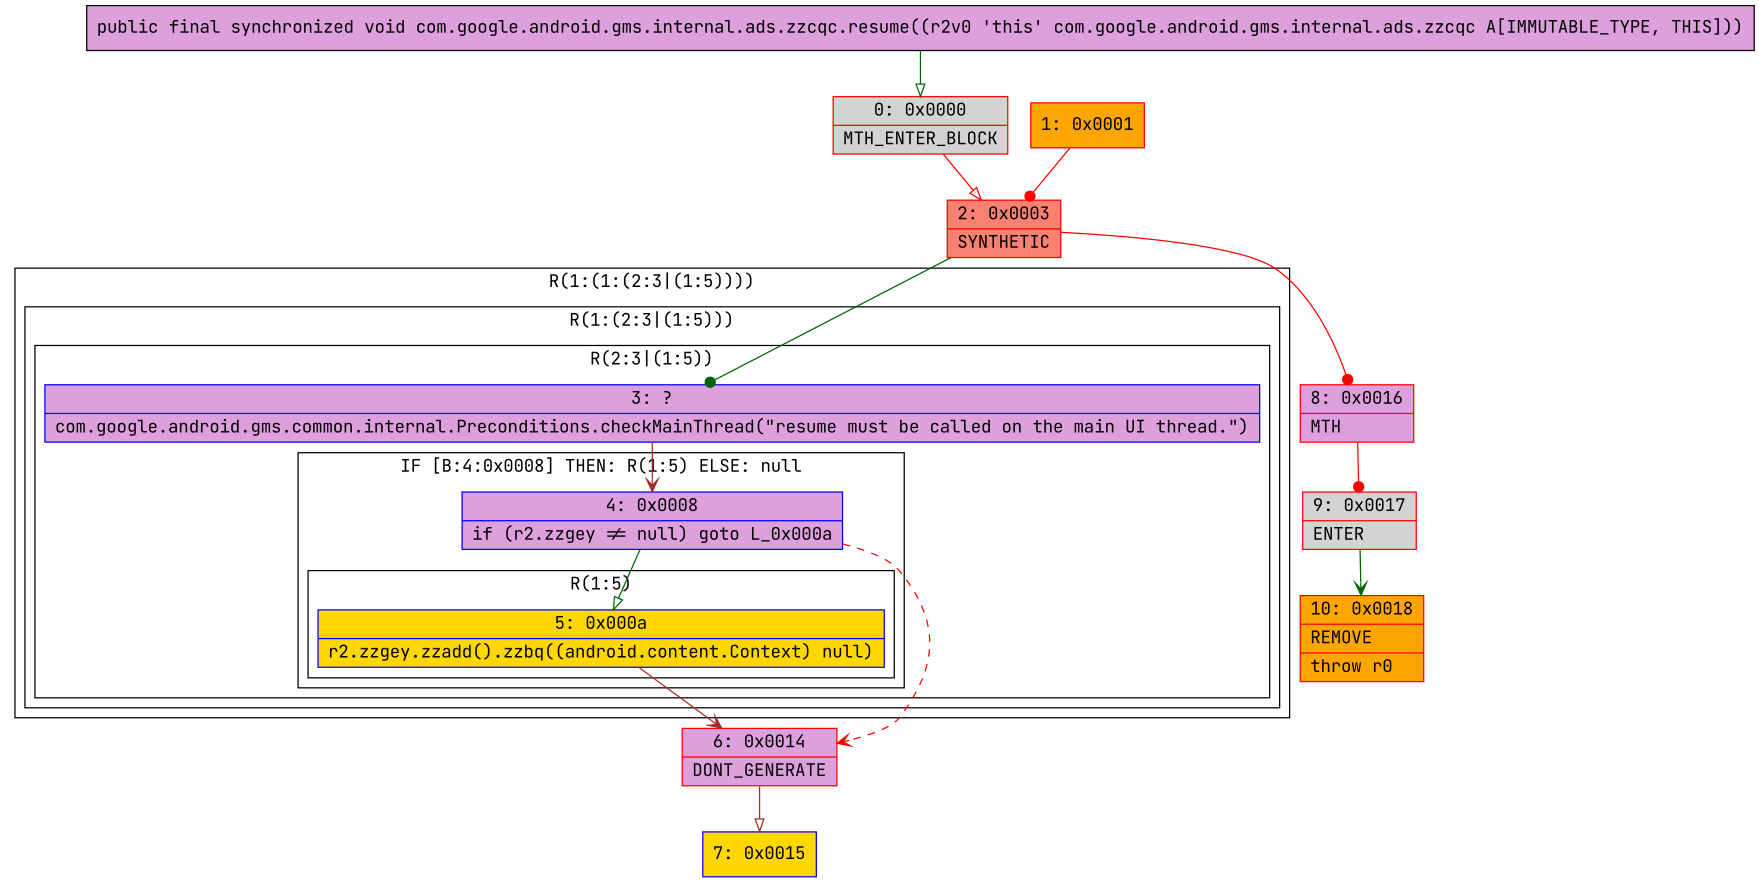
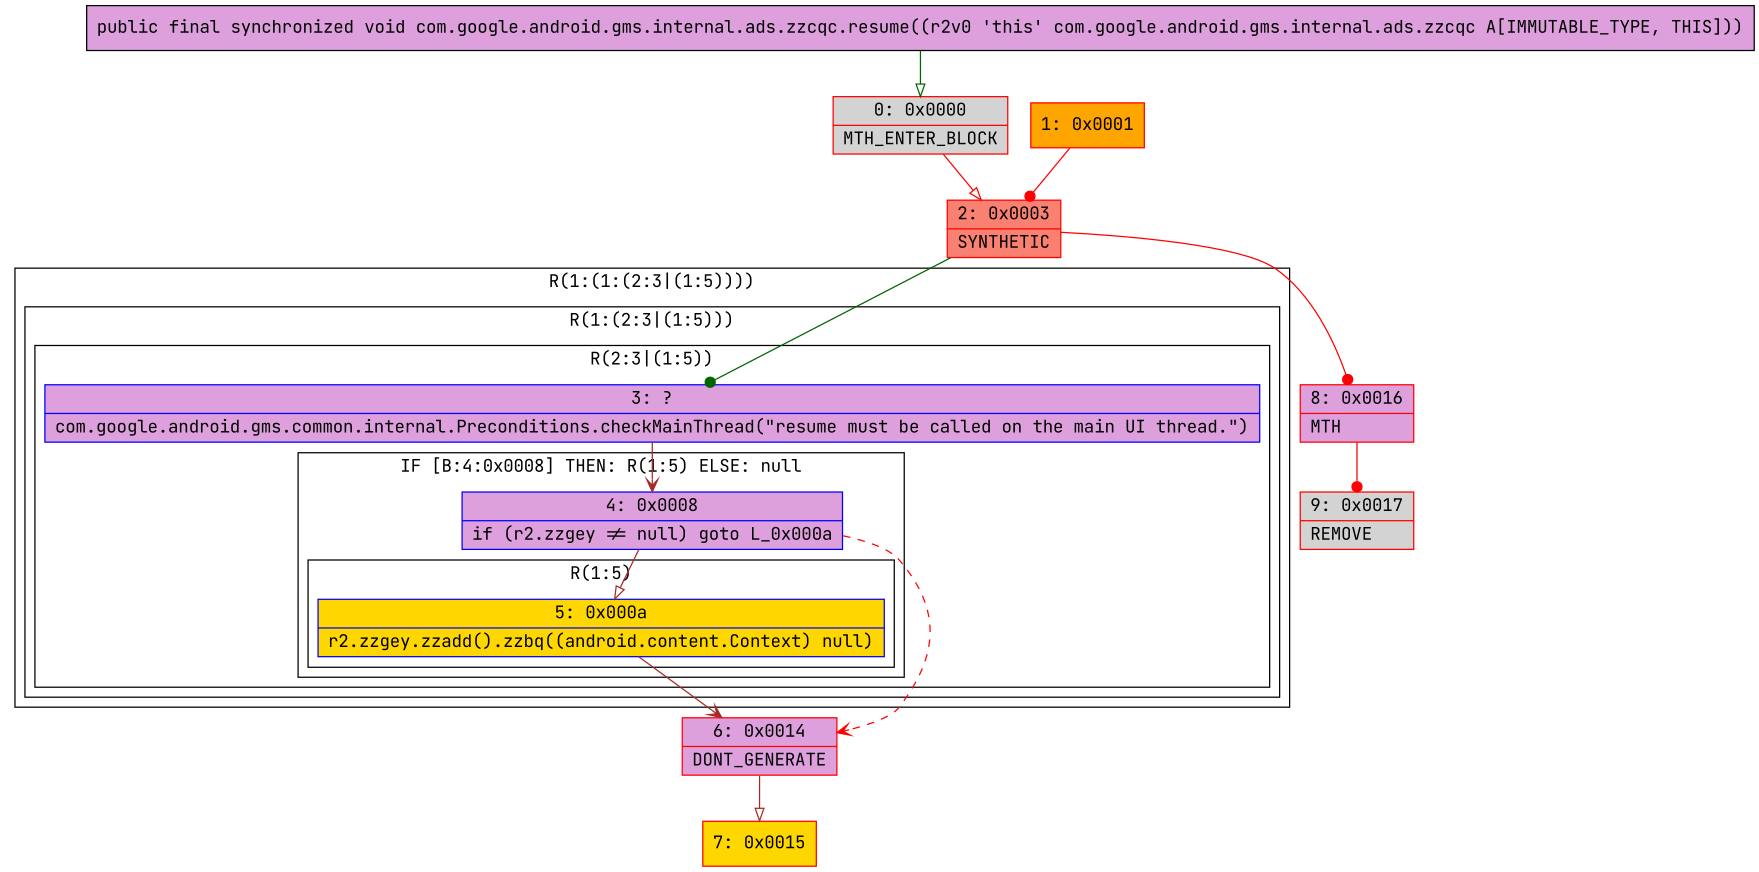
(1339, 534) -> (1341, 534)
(627, 579) -> (630, 569)
(1362, 639) -> none
(760, 854) -> (760, 844)
